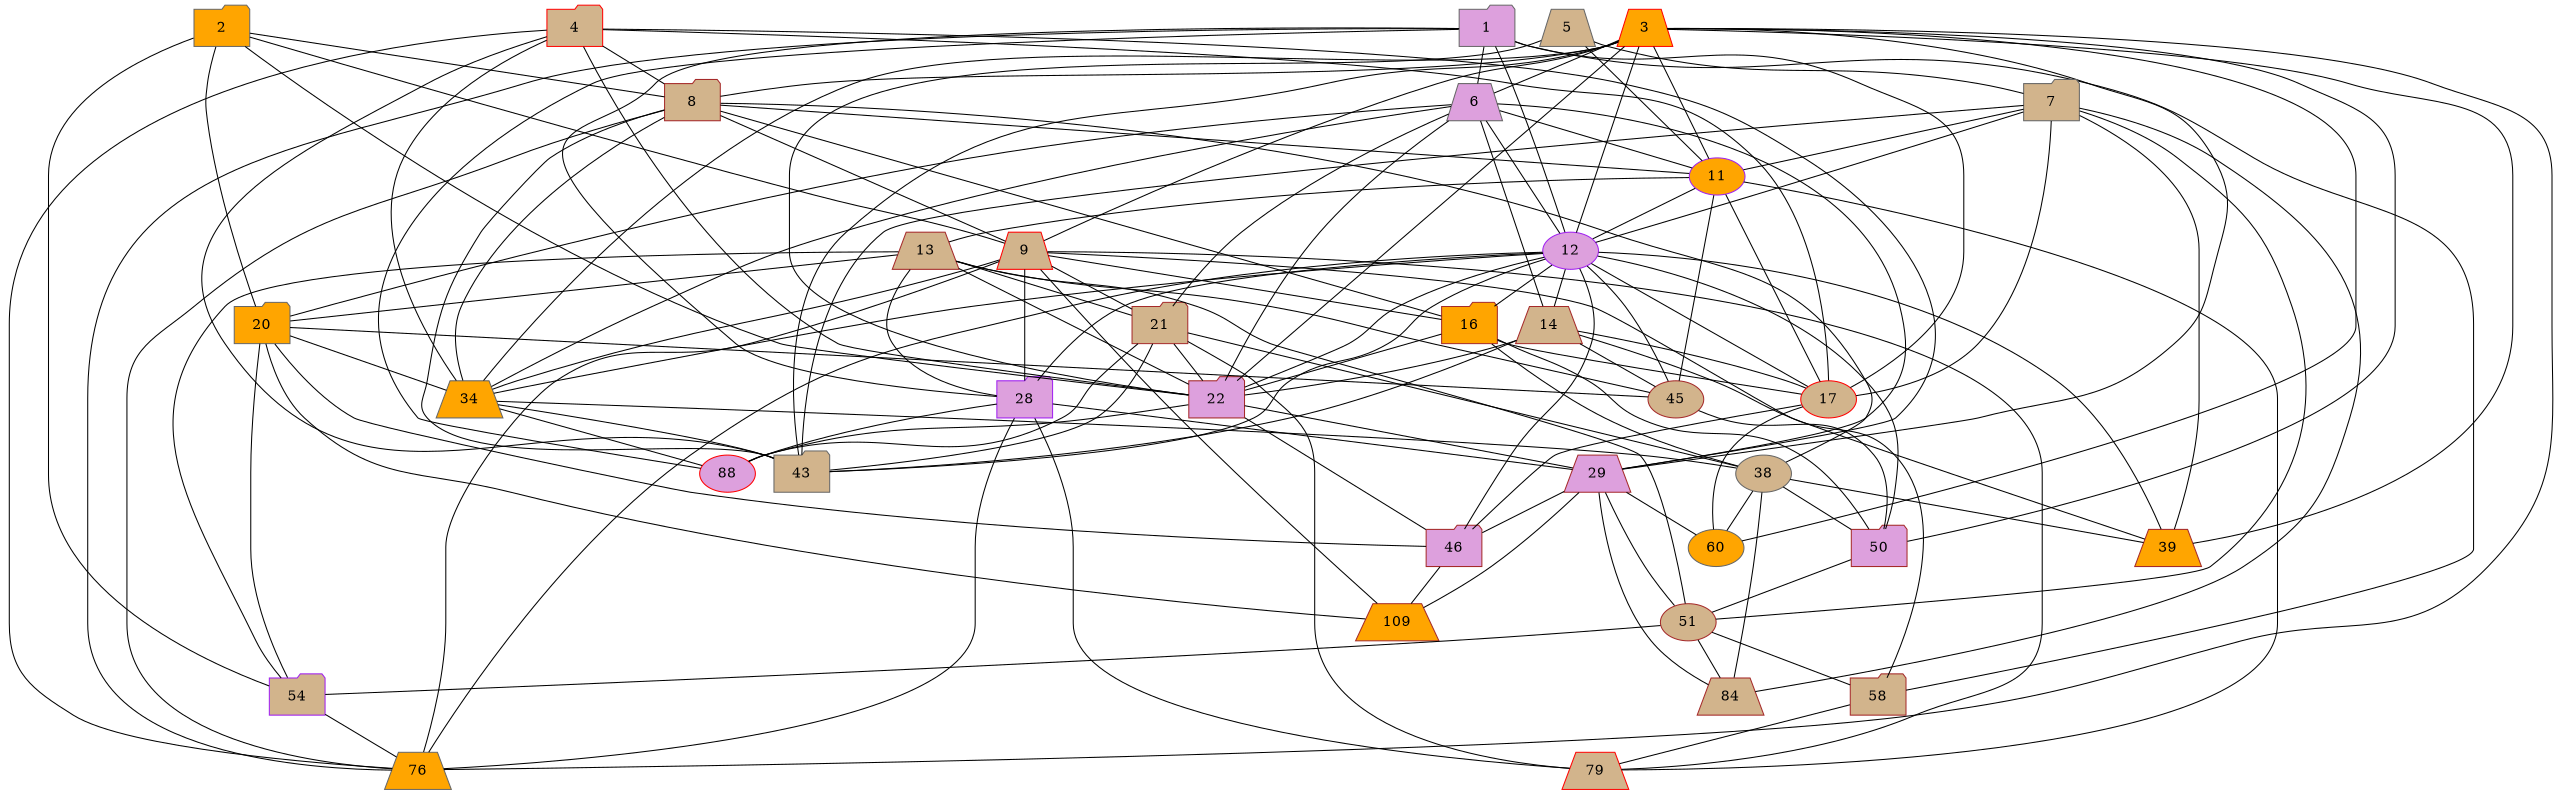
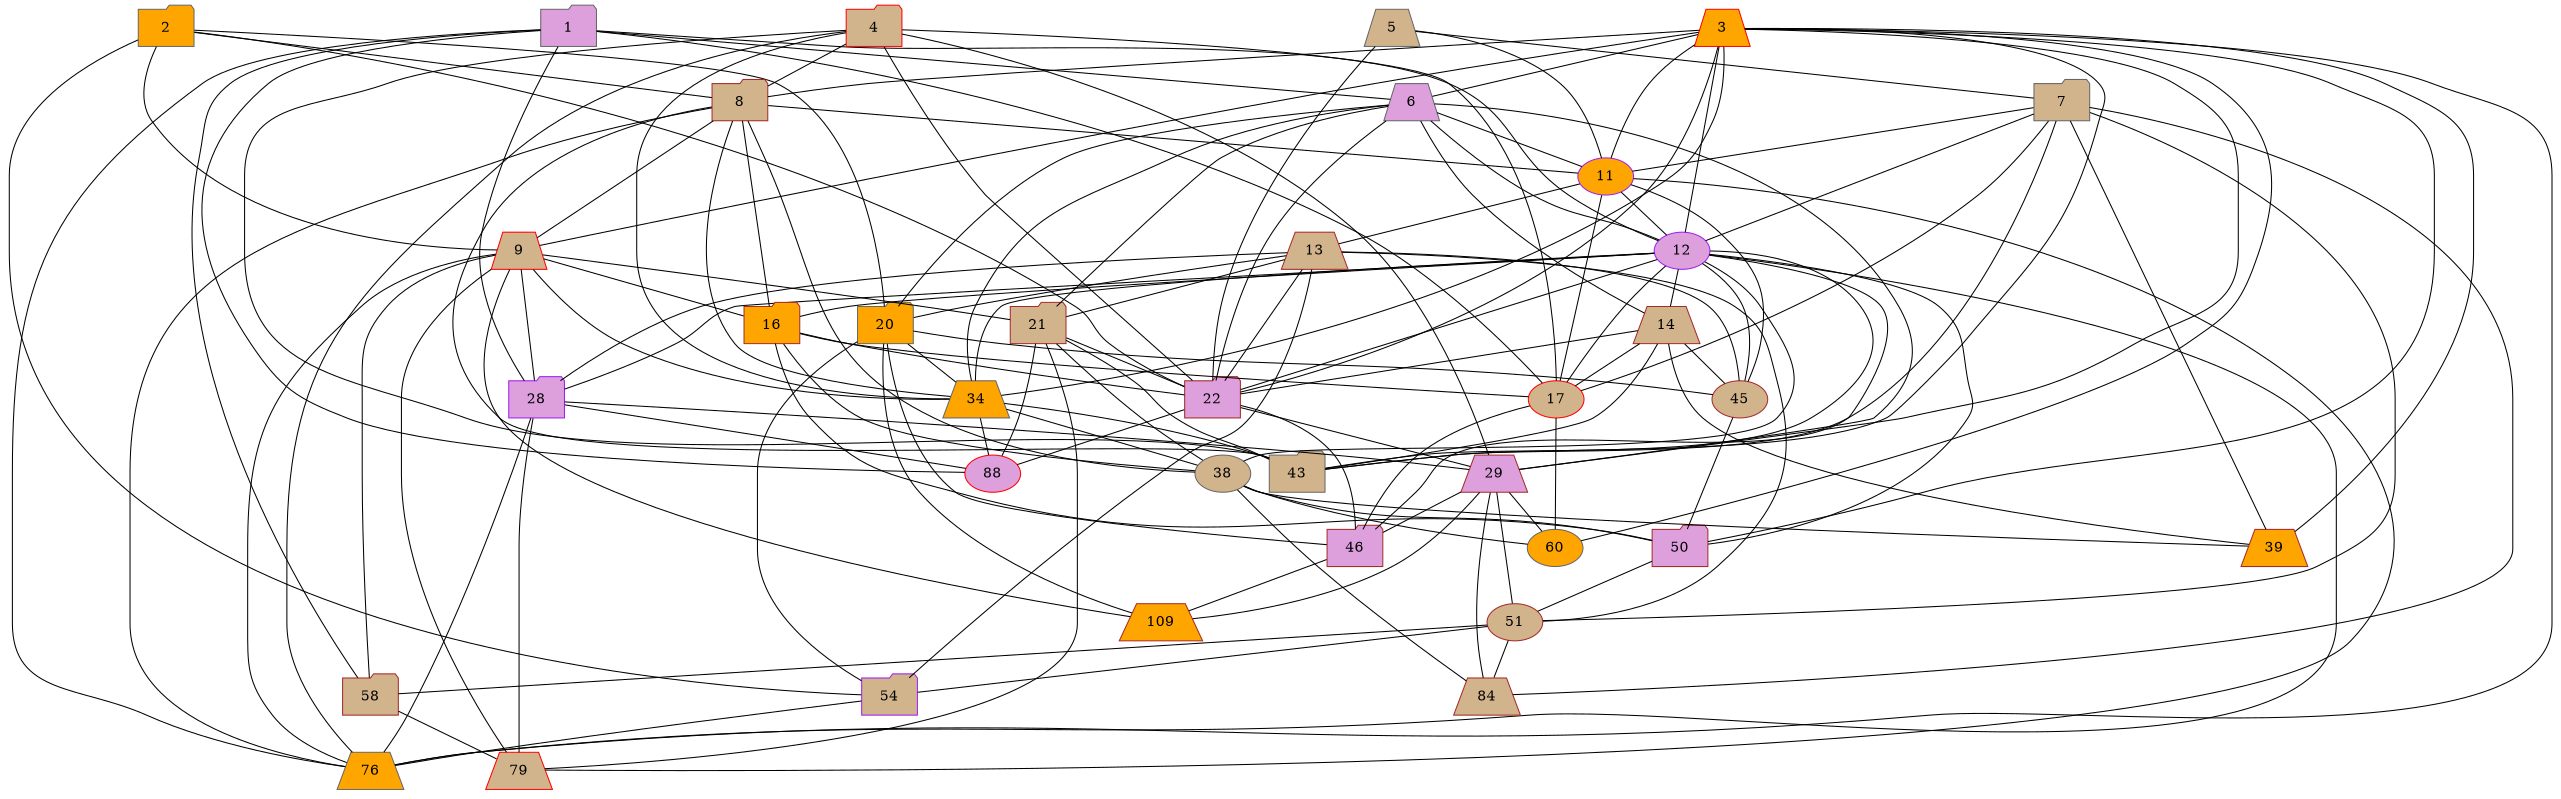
(1925, 312) -> (1755, 427)
